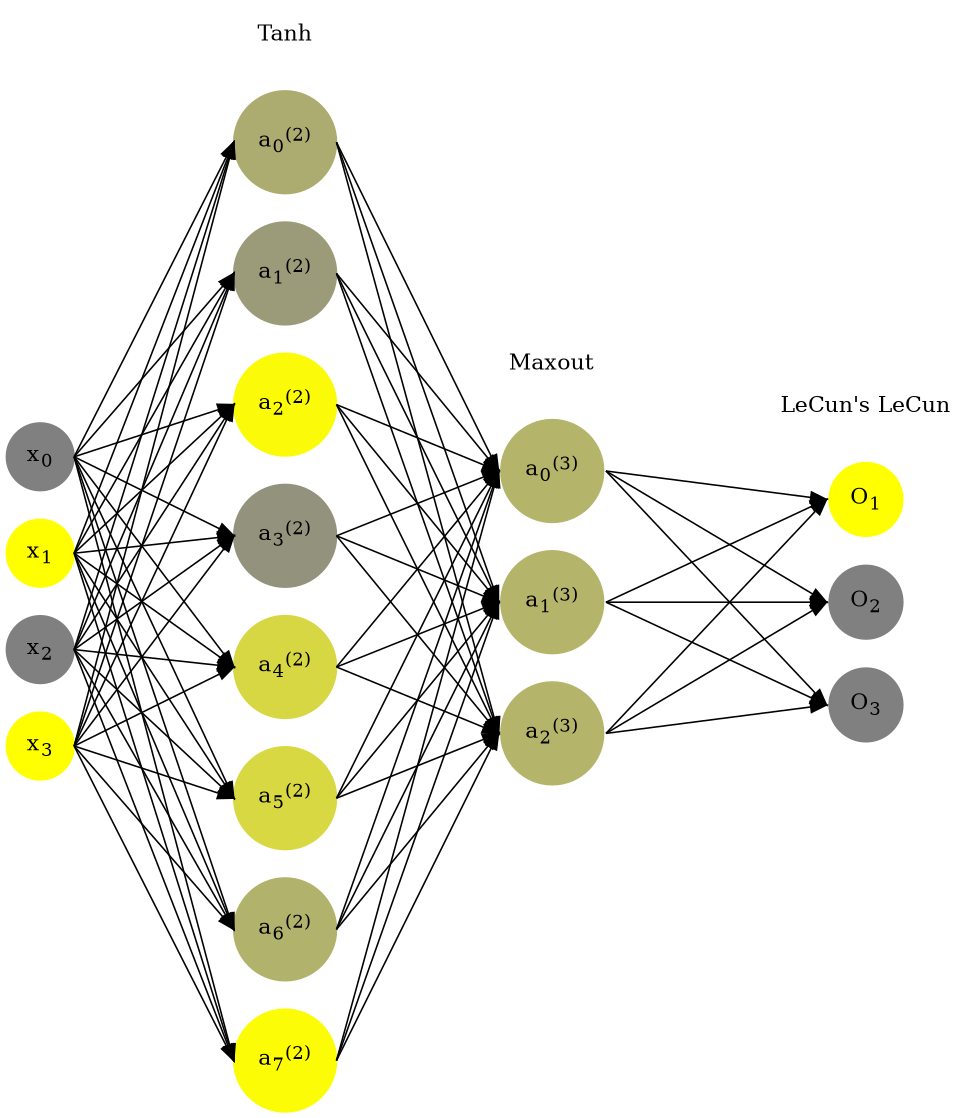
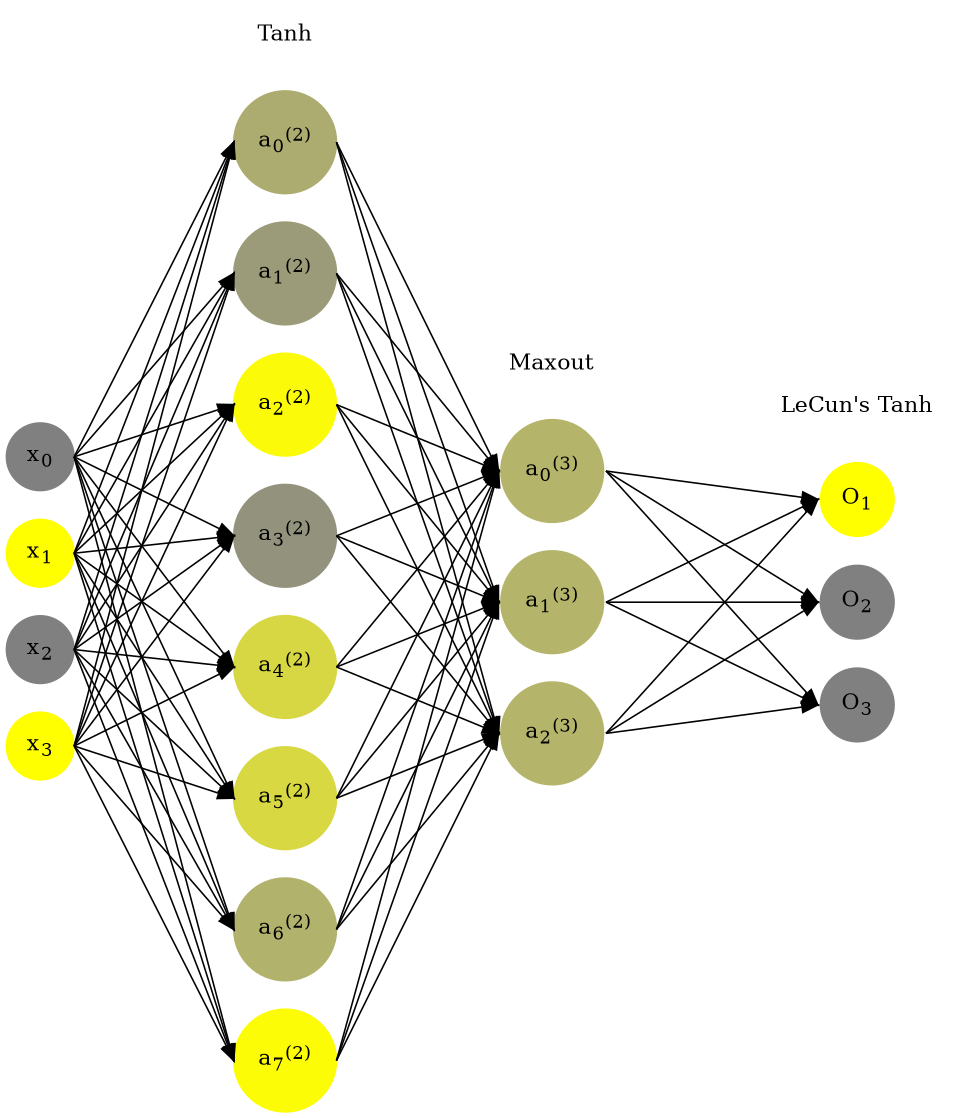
(866, 406) -> (857, 406)
